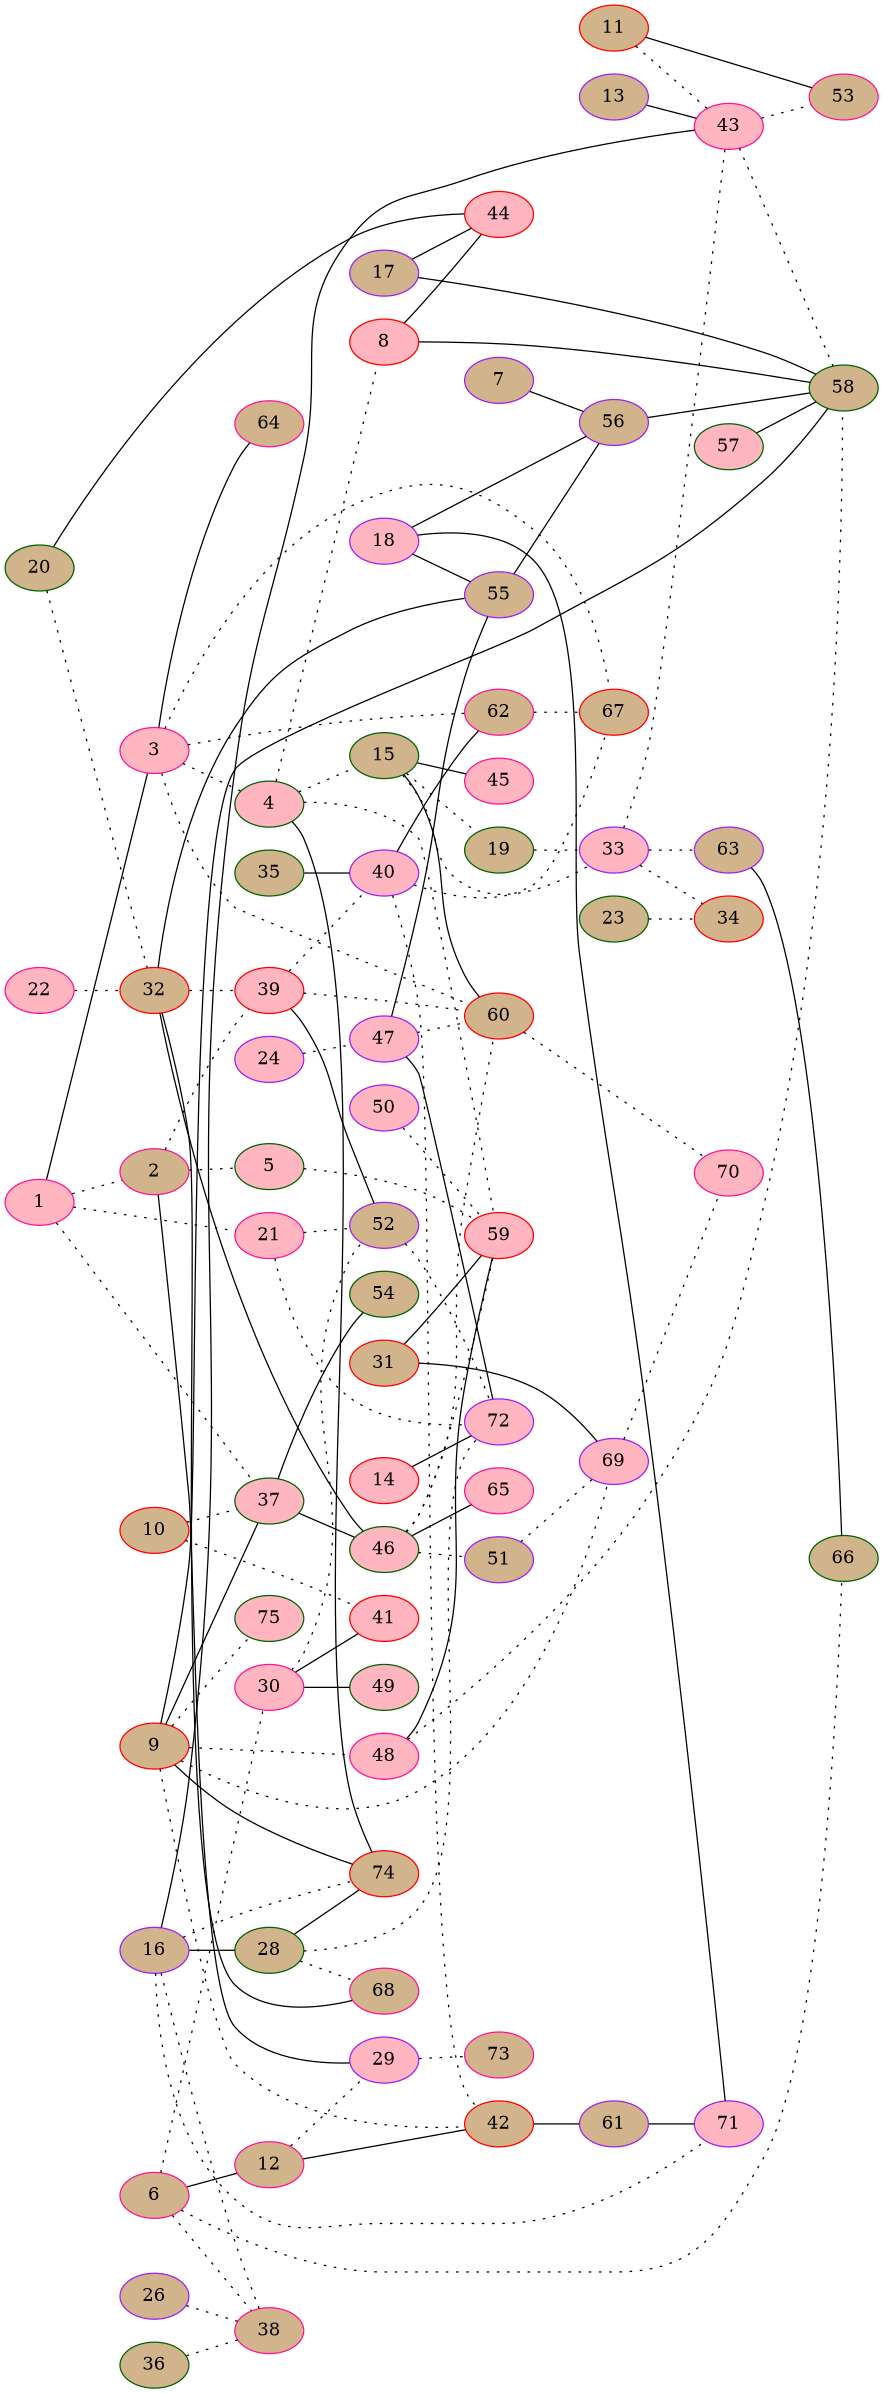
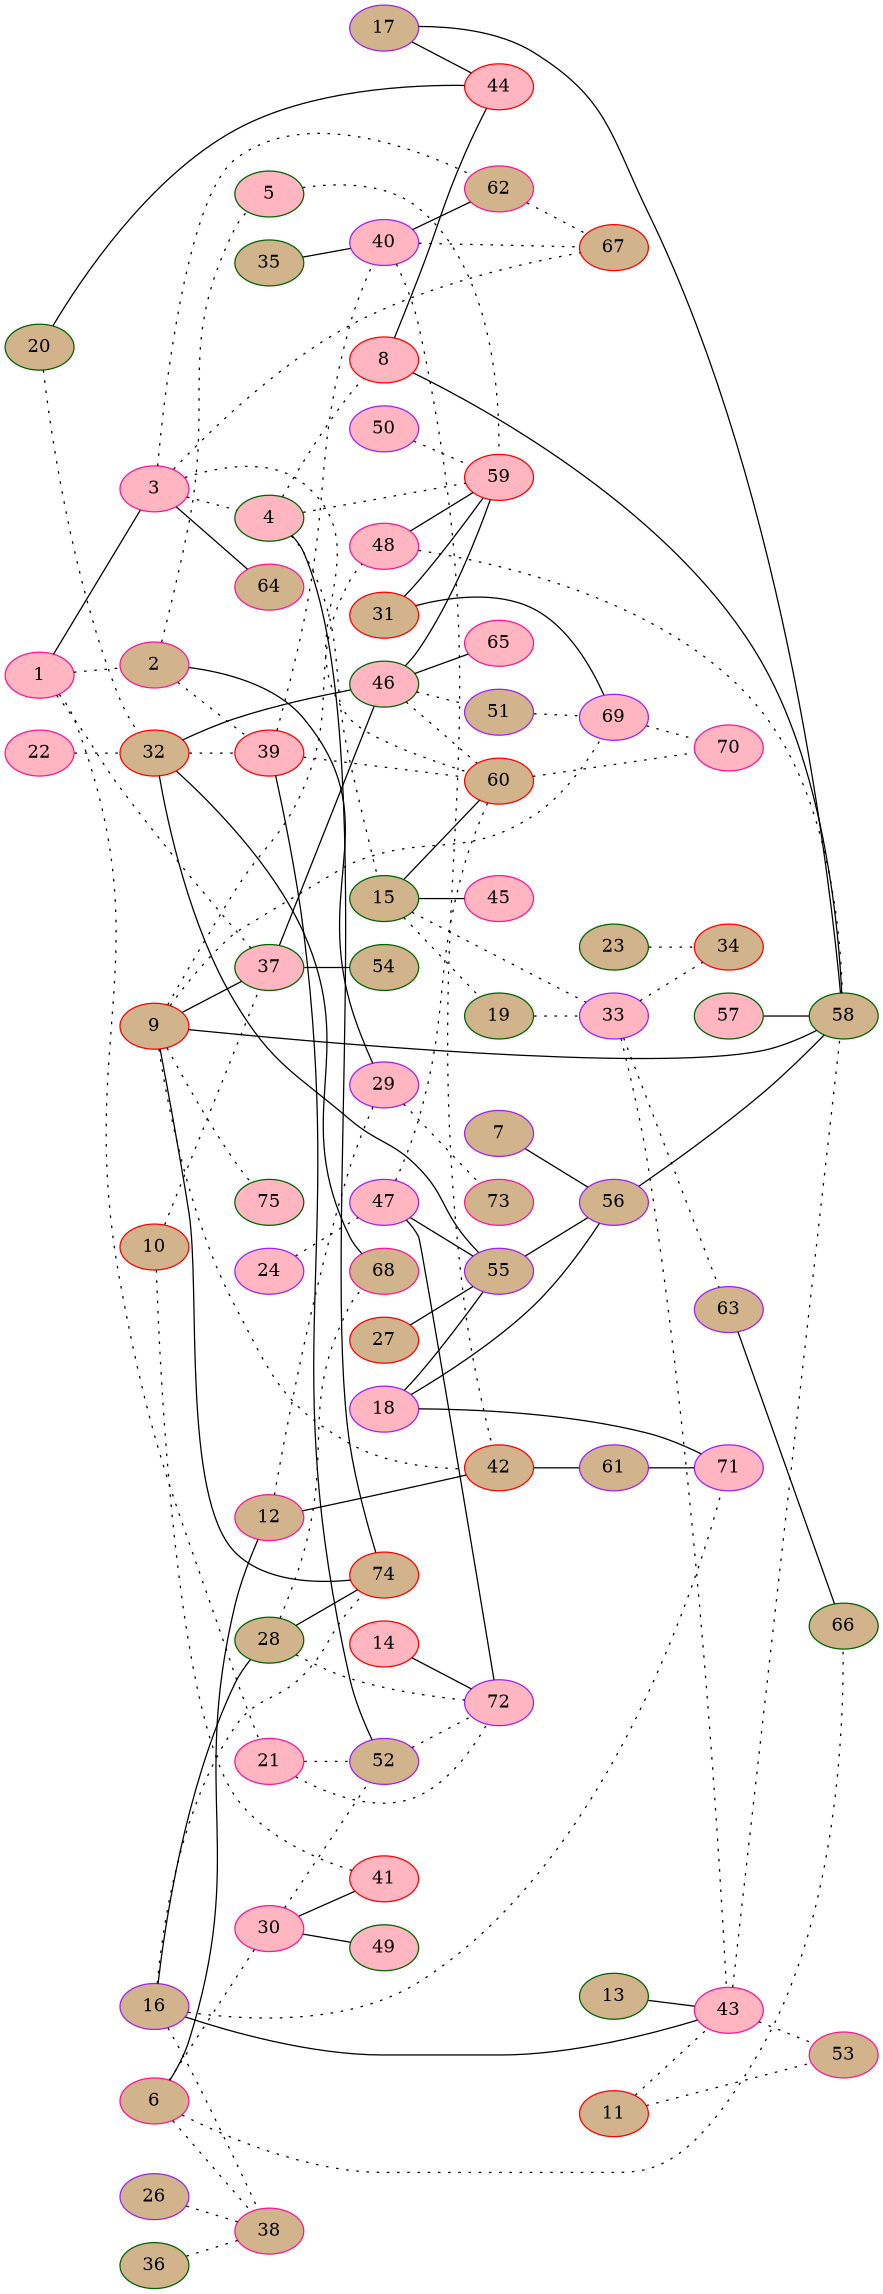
(729, 63) -> (729, 2084)
(614, 97) -> (614, 1996)
none -> (384, 1340)
(459, 1398) -> (462, 569)
